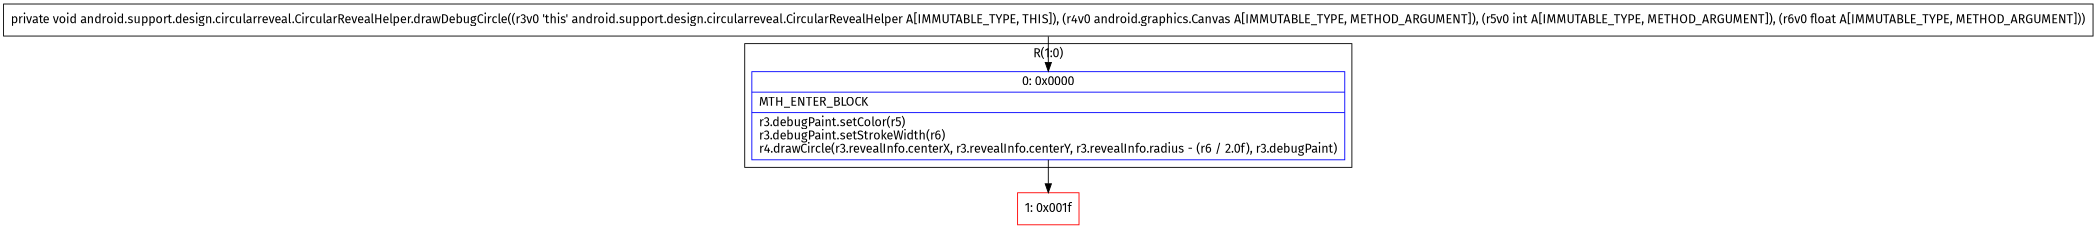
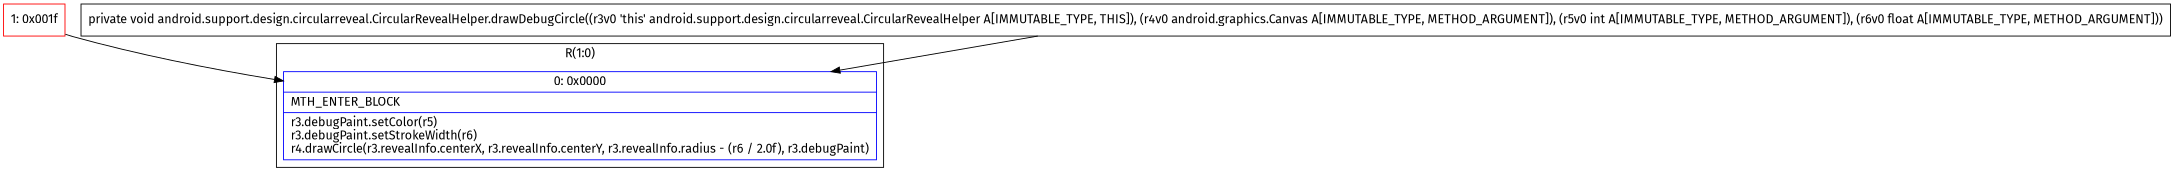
(1048, 173) -> (169, 60)
